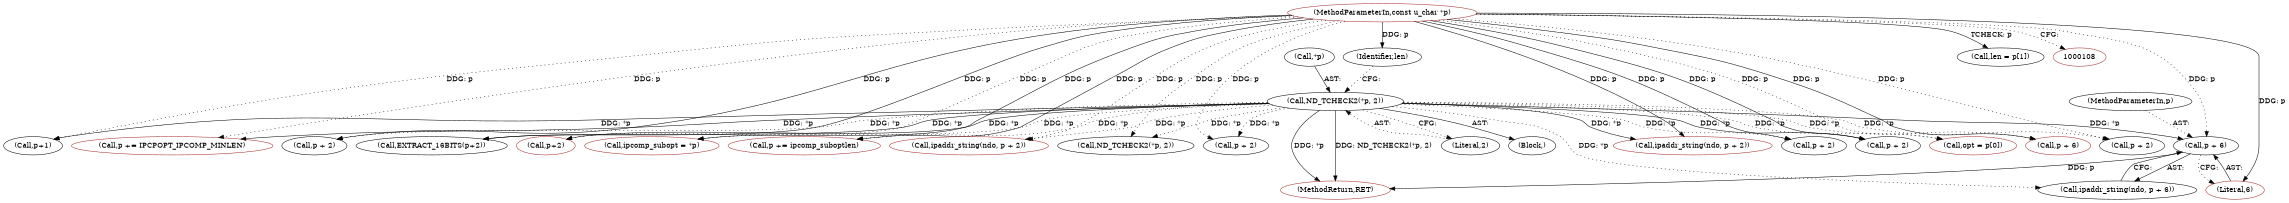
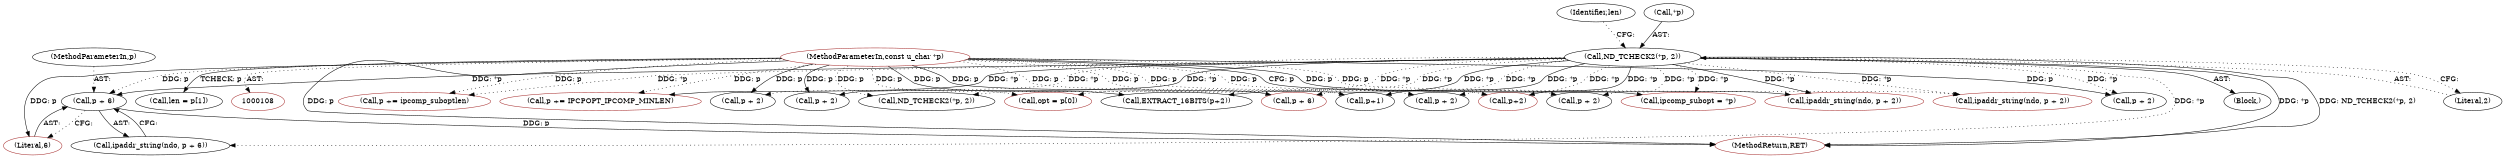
(1382, 32) -> (752, 124)
(2051, 35) -> (256, 79)
(1078, 79) -> (1282, 79)
(1090, 90) -> (536, 78)
